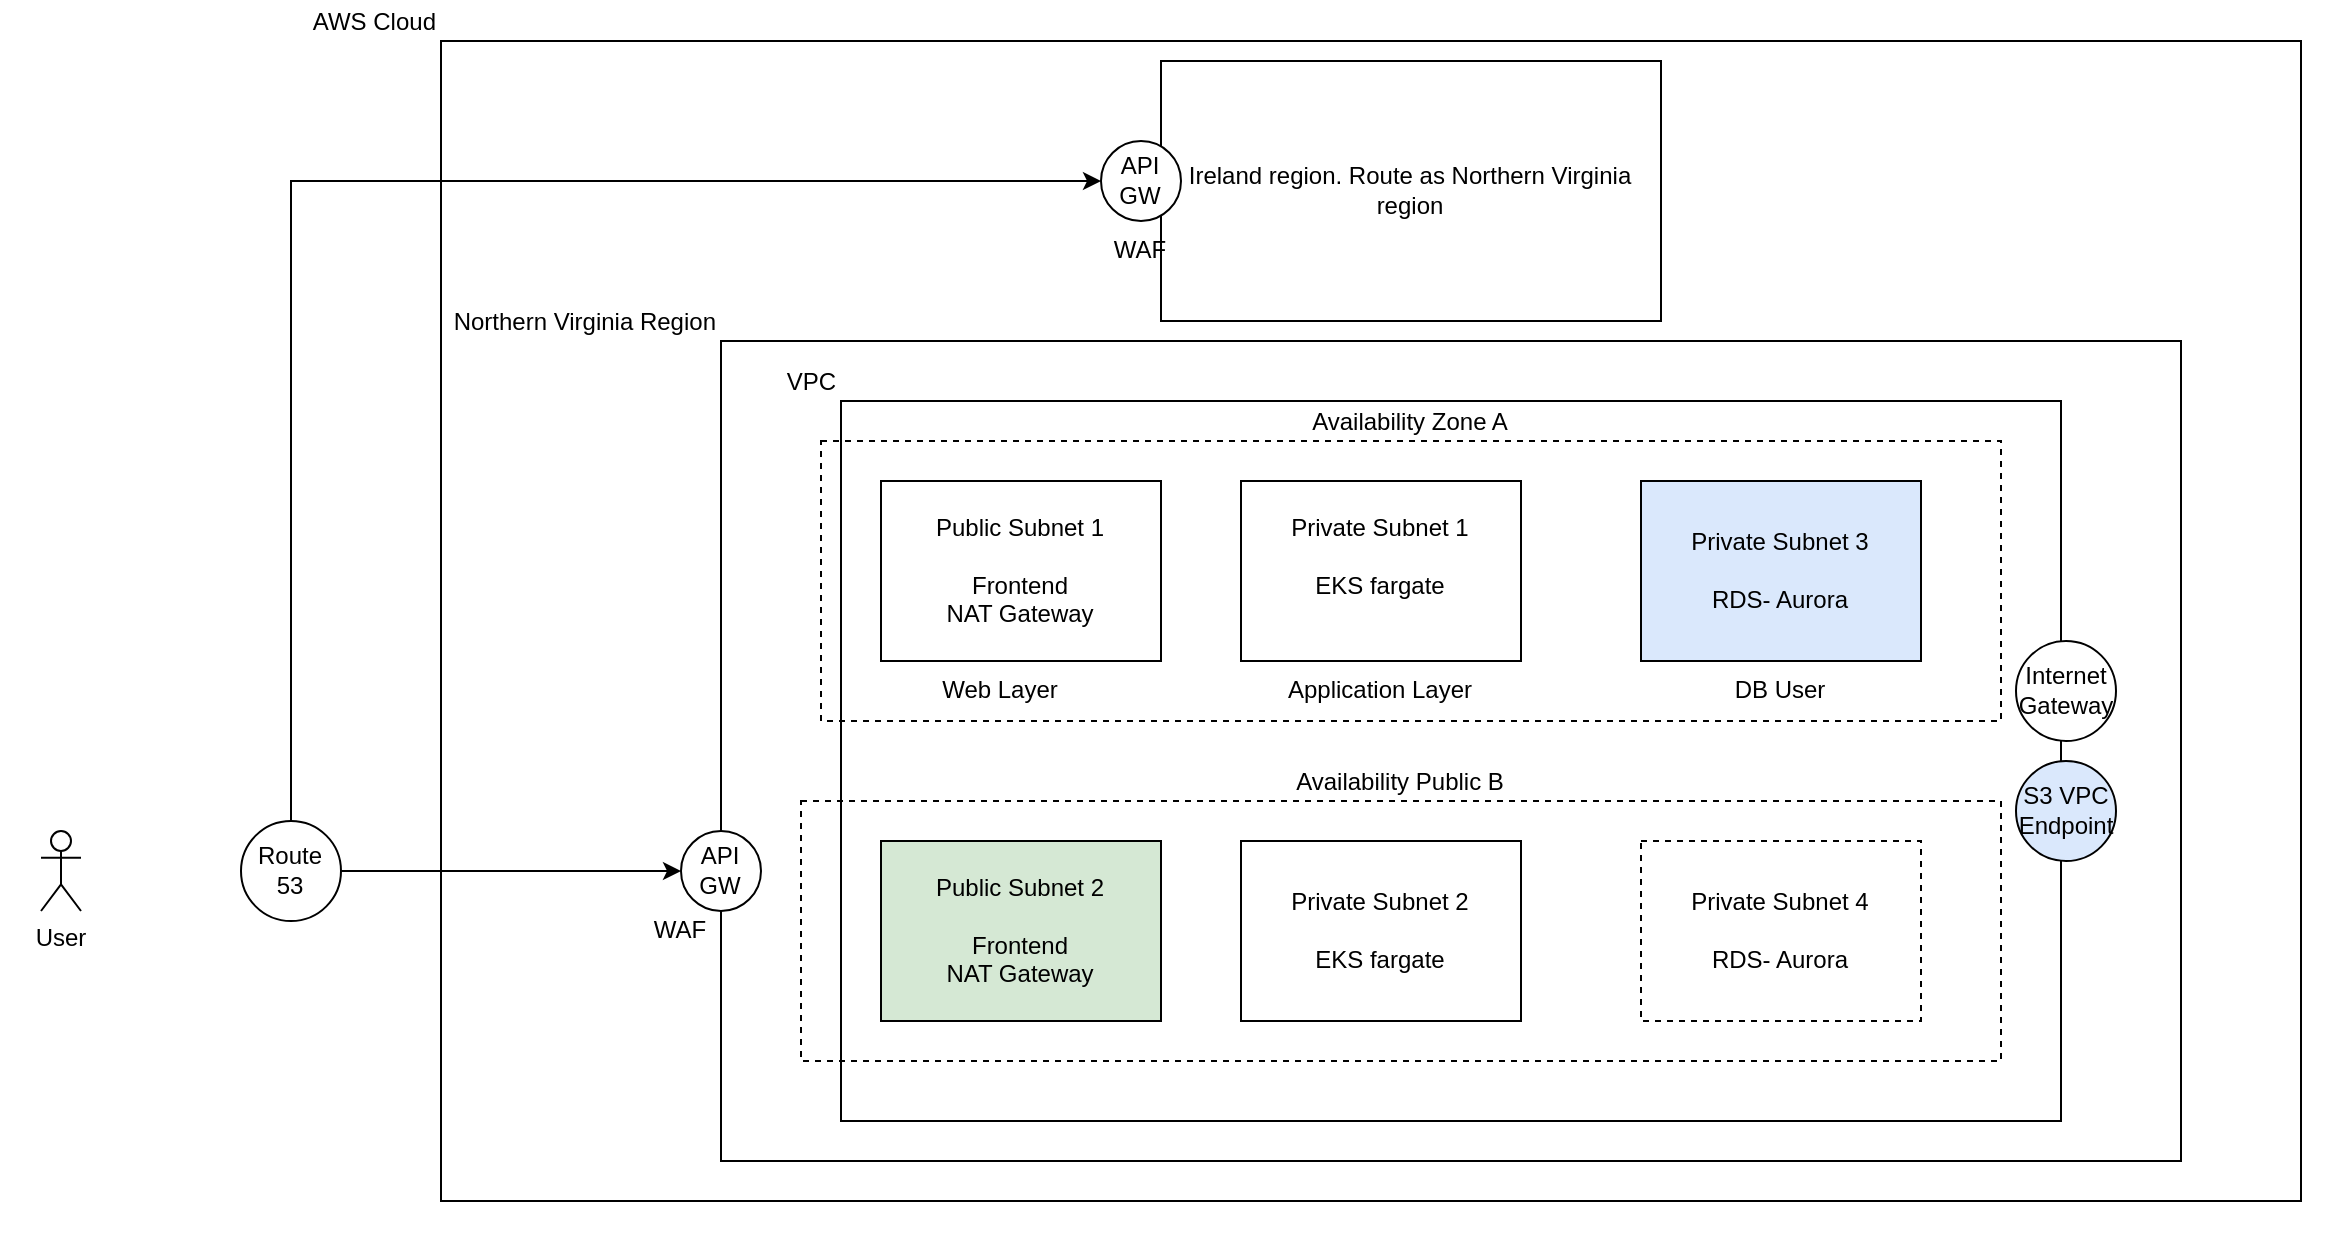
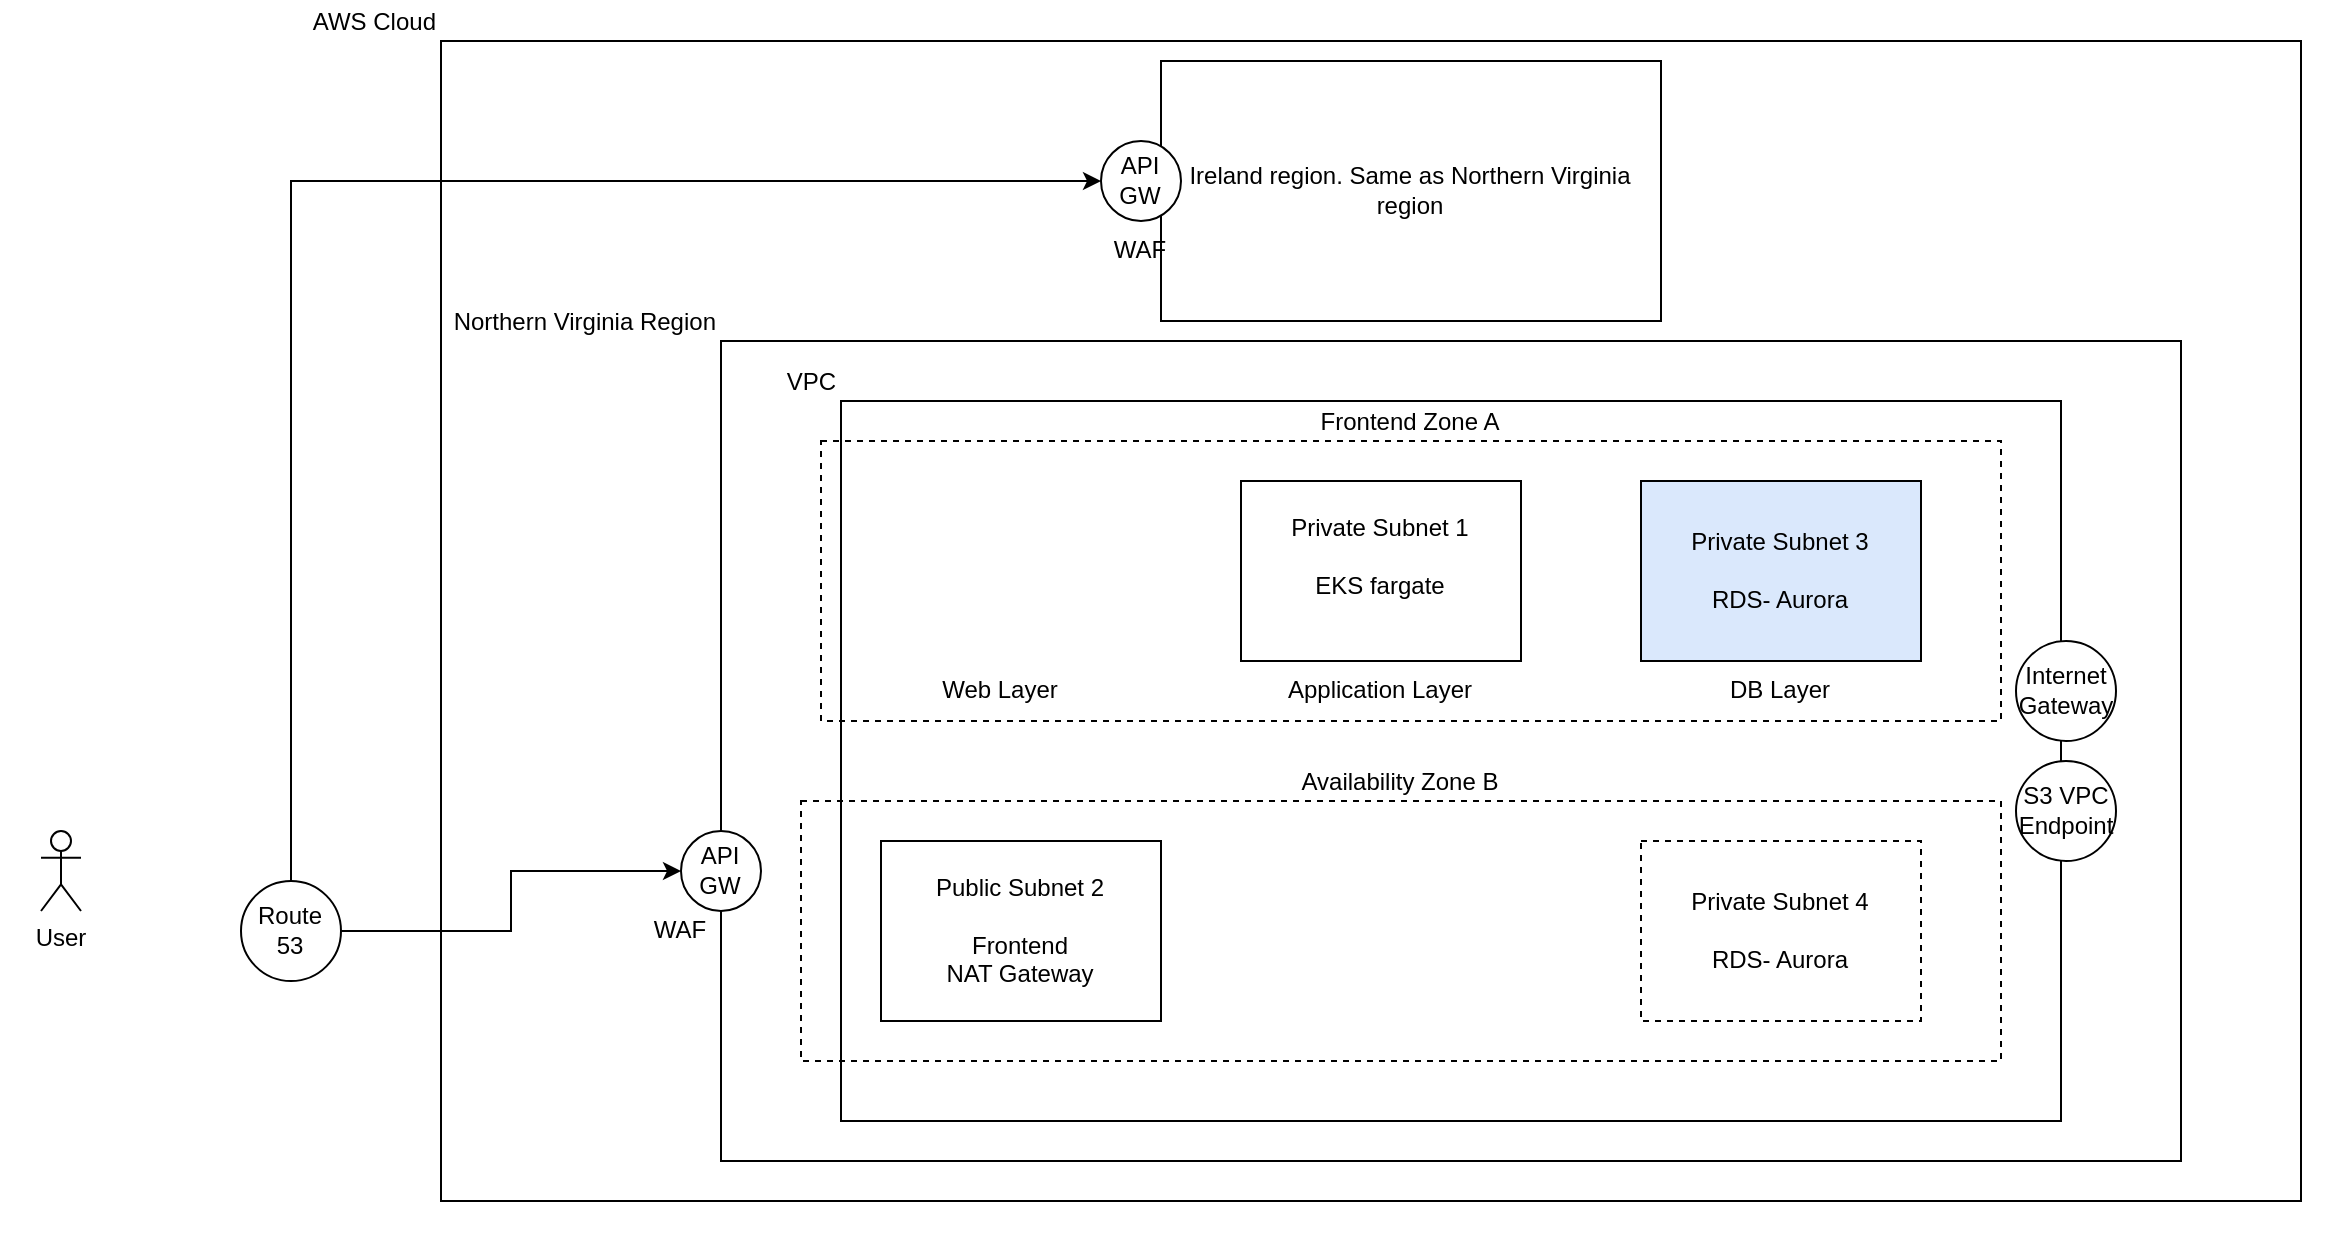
(1411, 191) -> (1411, 191)
(1411, 421) -> (1411, 421)
(1021, 571) -> none
(1781, 691) -> (1781, 691)
(1401, 781) -> (1401, 781)
(2066, 811) -> (2066, 811)
(291, 871) -> (291, 931)
(1021, 931) -> (1021, 931)
(1381, 931) -> none
